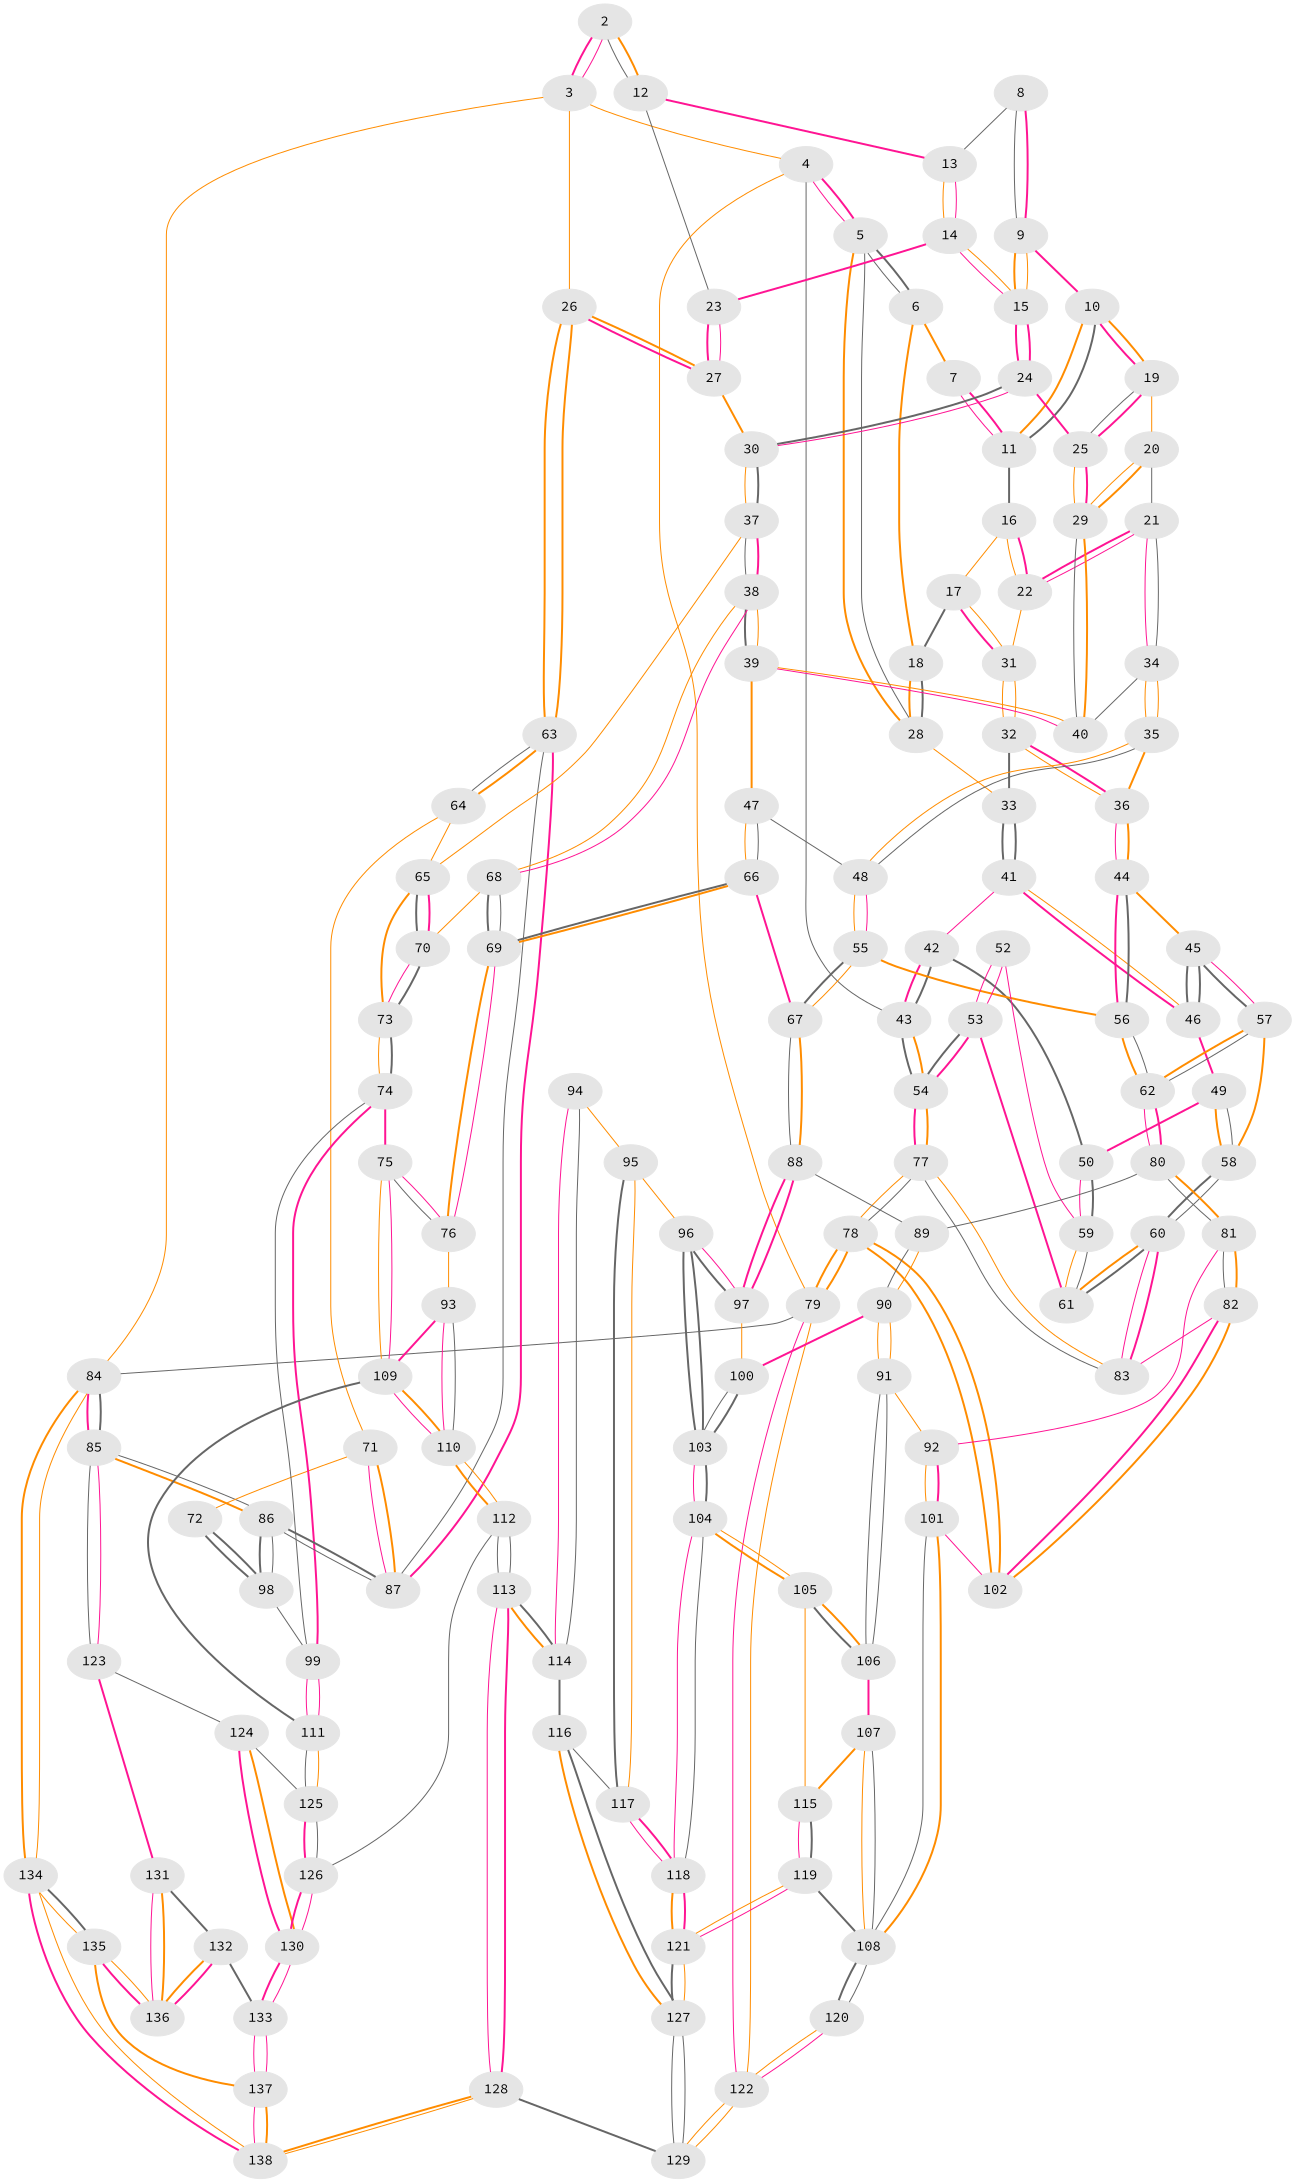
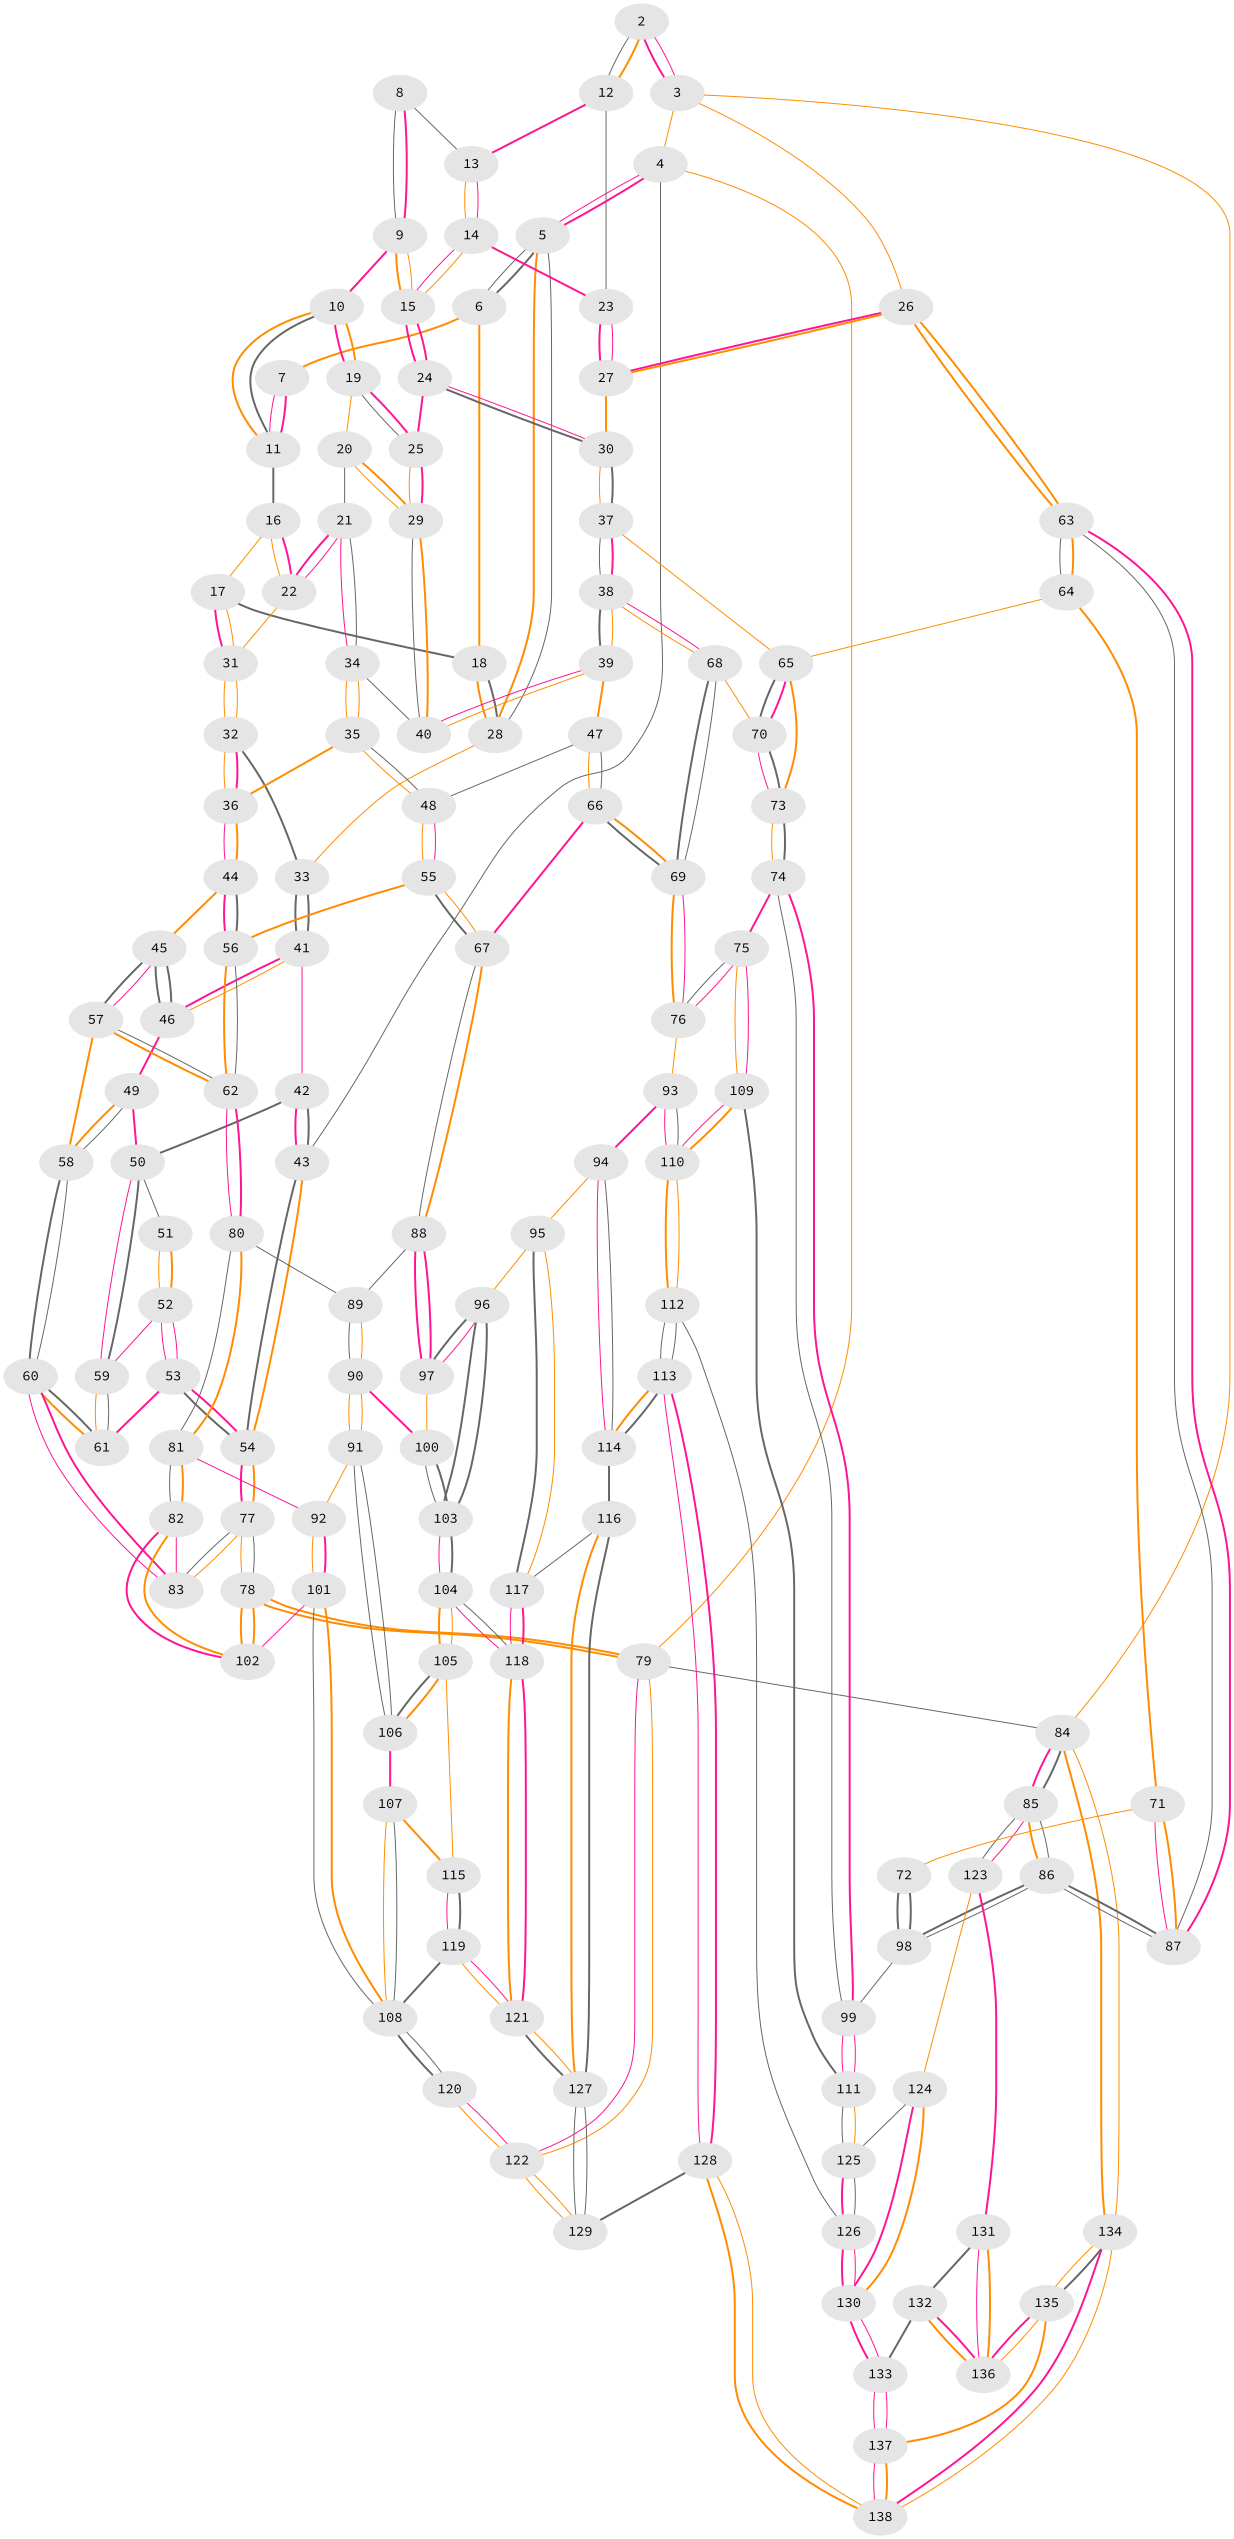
(331, 1104) -> (1137, 1190)
none -> (165, 1234)
(417, 1341) -> (636, 1127)
(168, 1697) -> (948, 1982)
